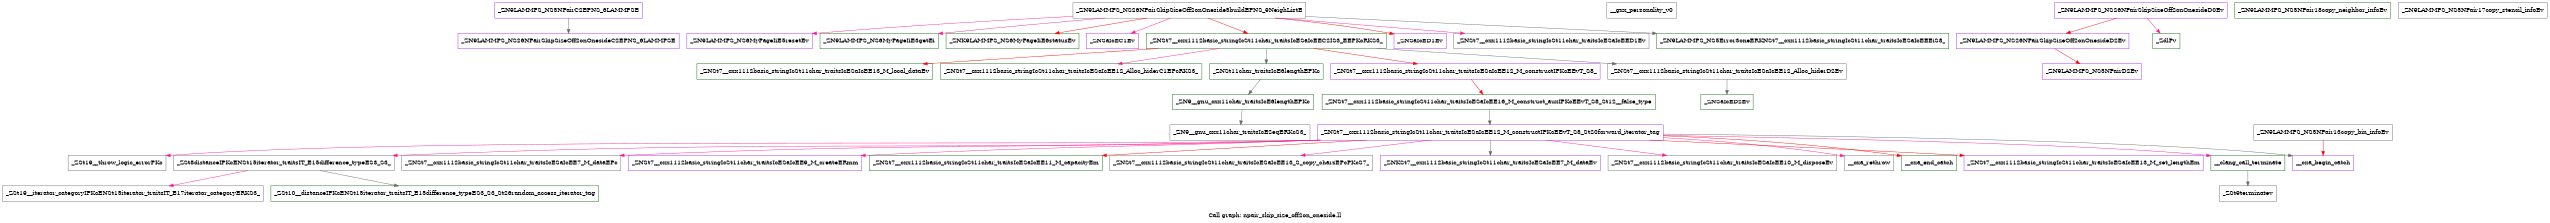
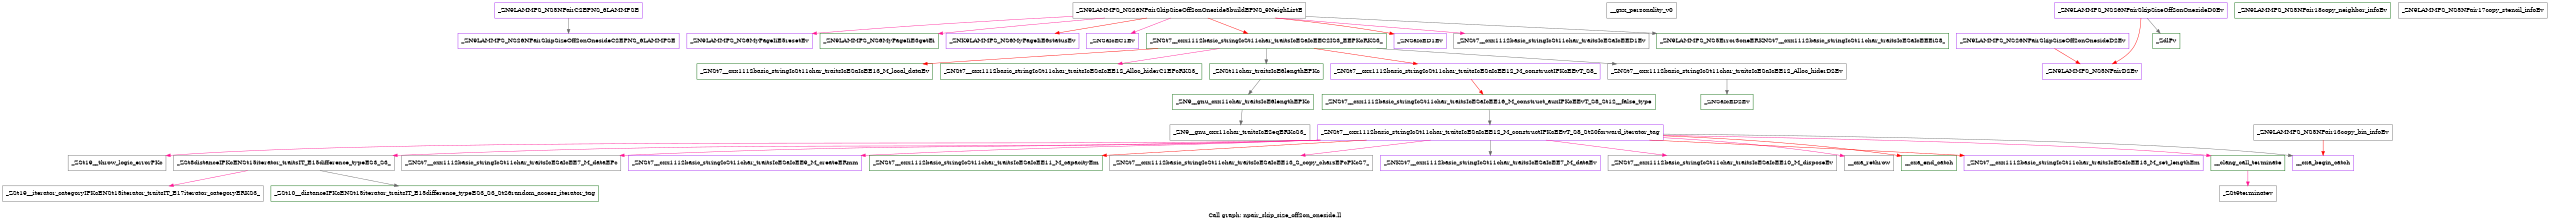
(2152, 24) -> (2152, 24)
(2094, 25) -> (2135, 44)
(1013, 41) -> (1013, 41)
(2248, 176) -> (2248, 176)
